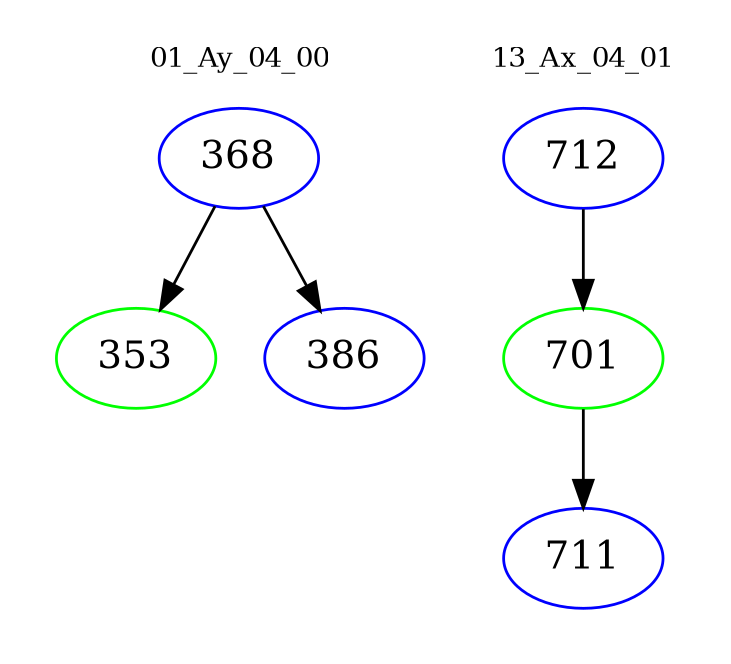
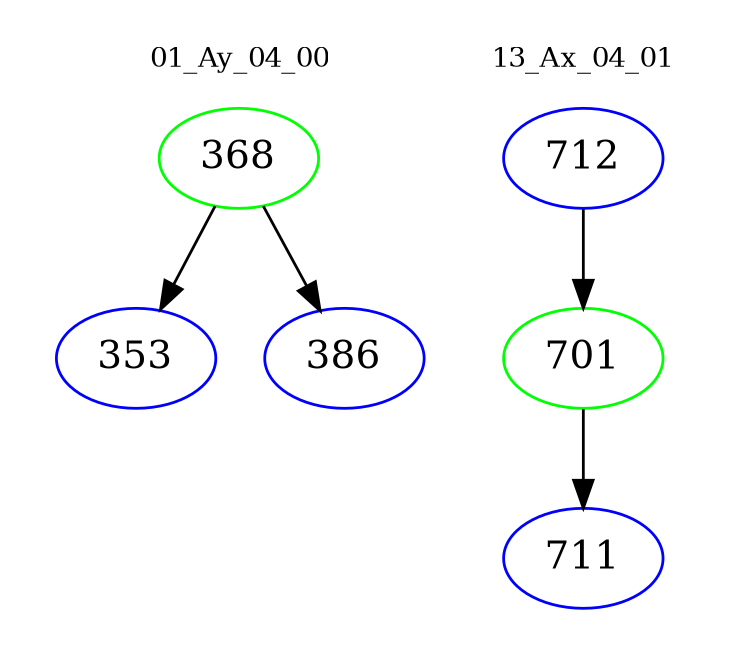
(239, 158) -> (239, 158)
(136, 358) -> (136, 358)
